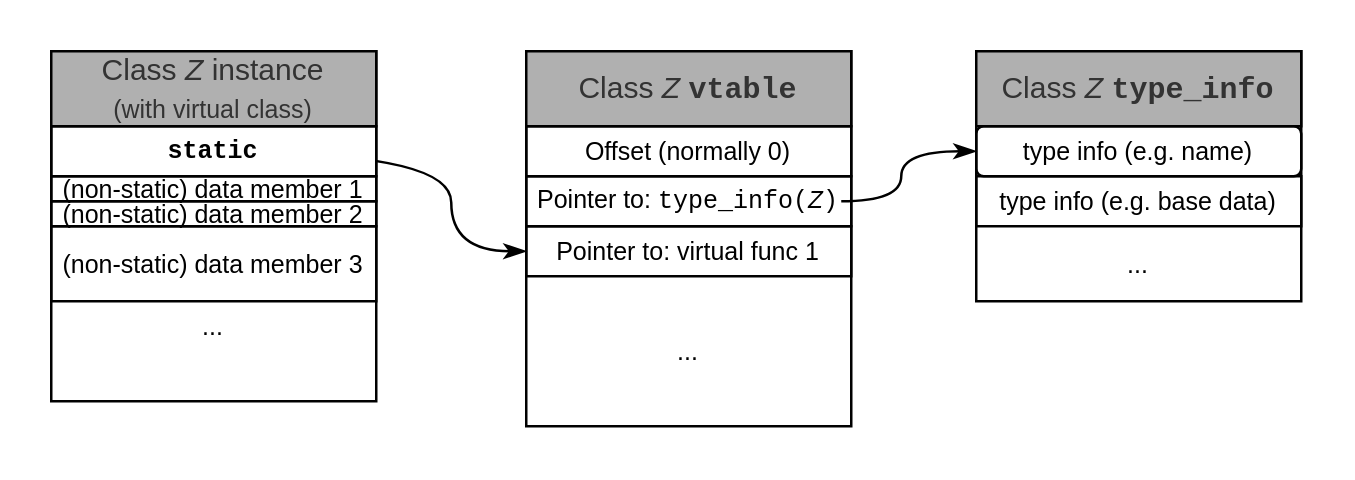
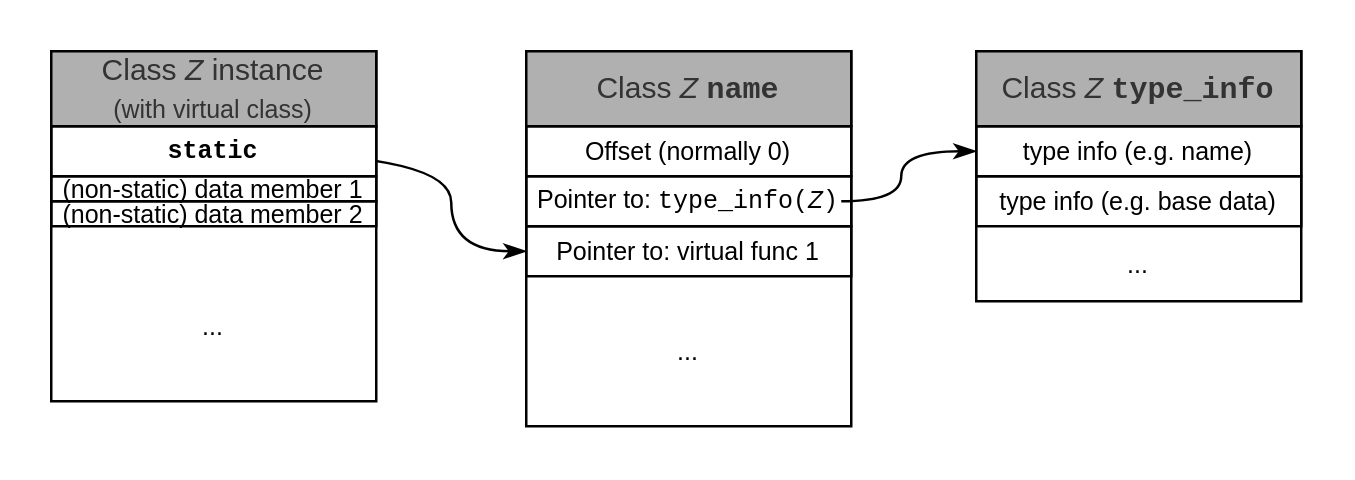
(689, 89) -> (689, 89)
(1139, 151) -> (1139, 151)
(214, 264) -> none
